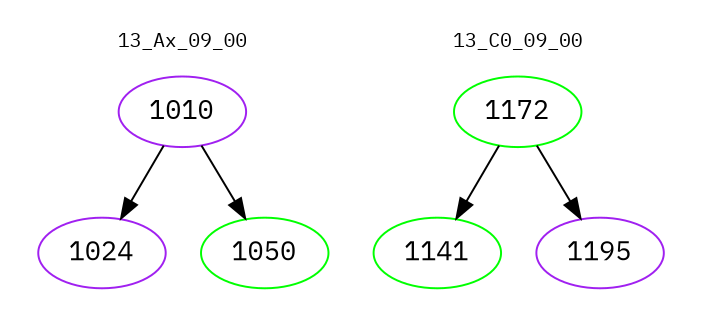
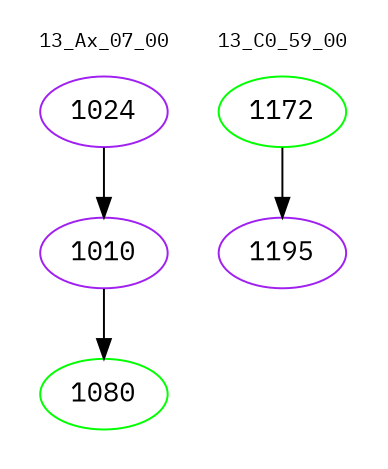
(183, 42) -> (105, 42)
(519, 42) -> (283, 42)
(147, 173) -> (104, 173)
(265, 253) -> (104, 394)
(437, 253) -> none
